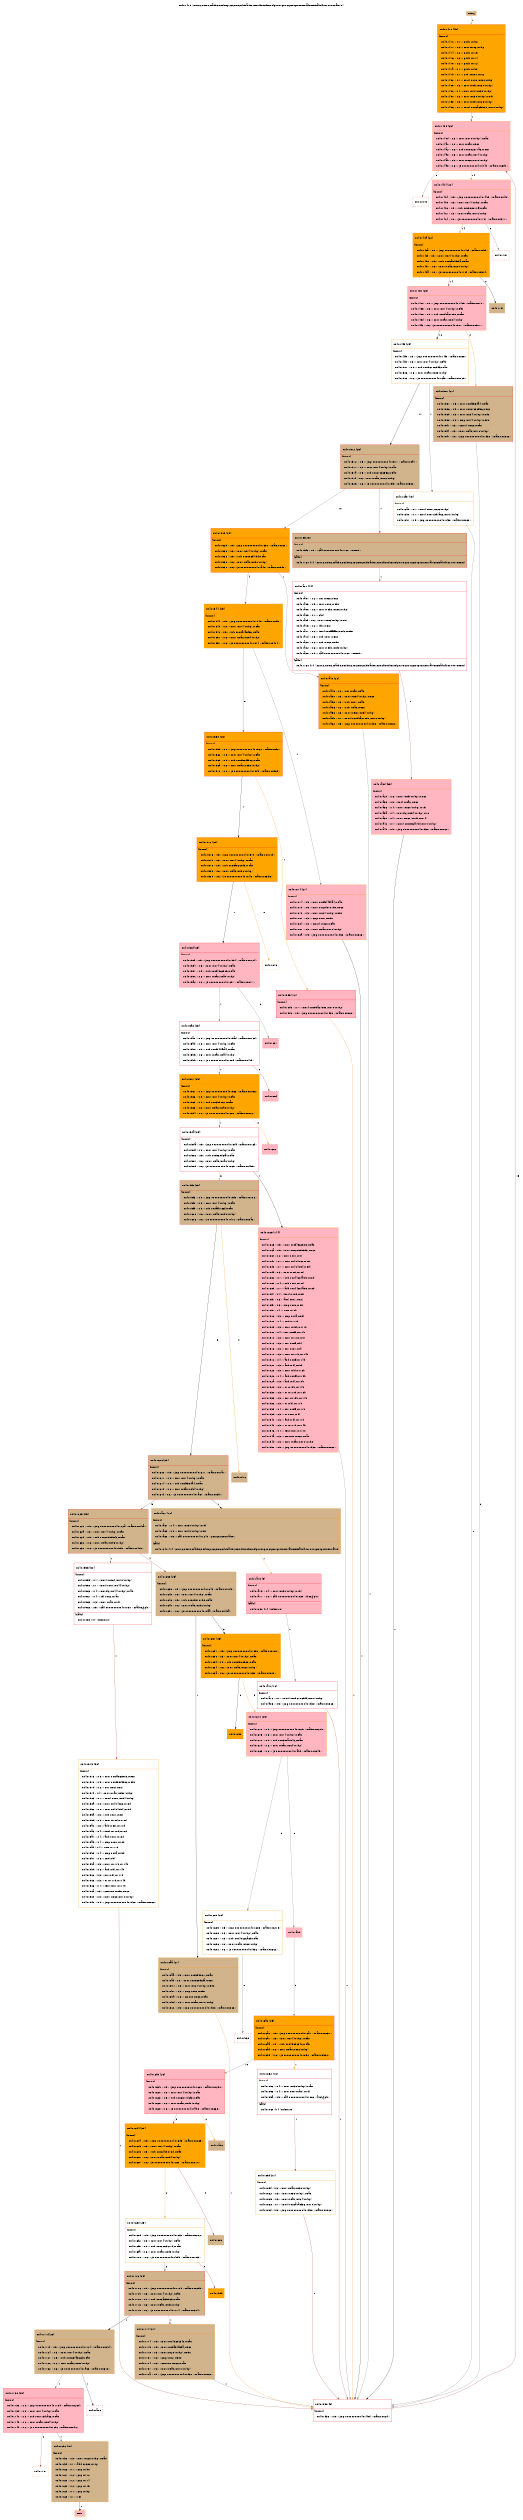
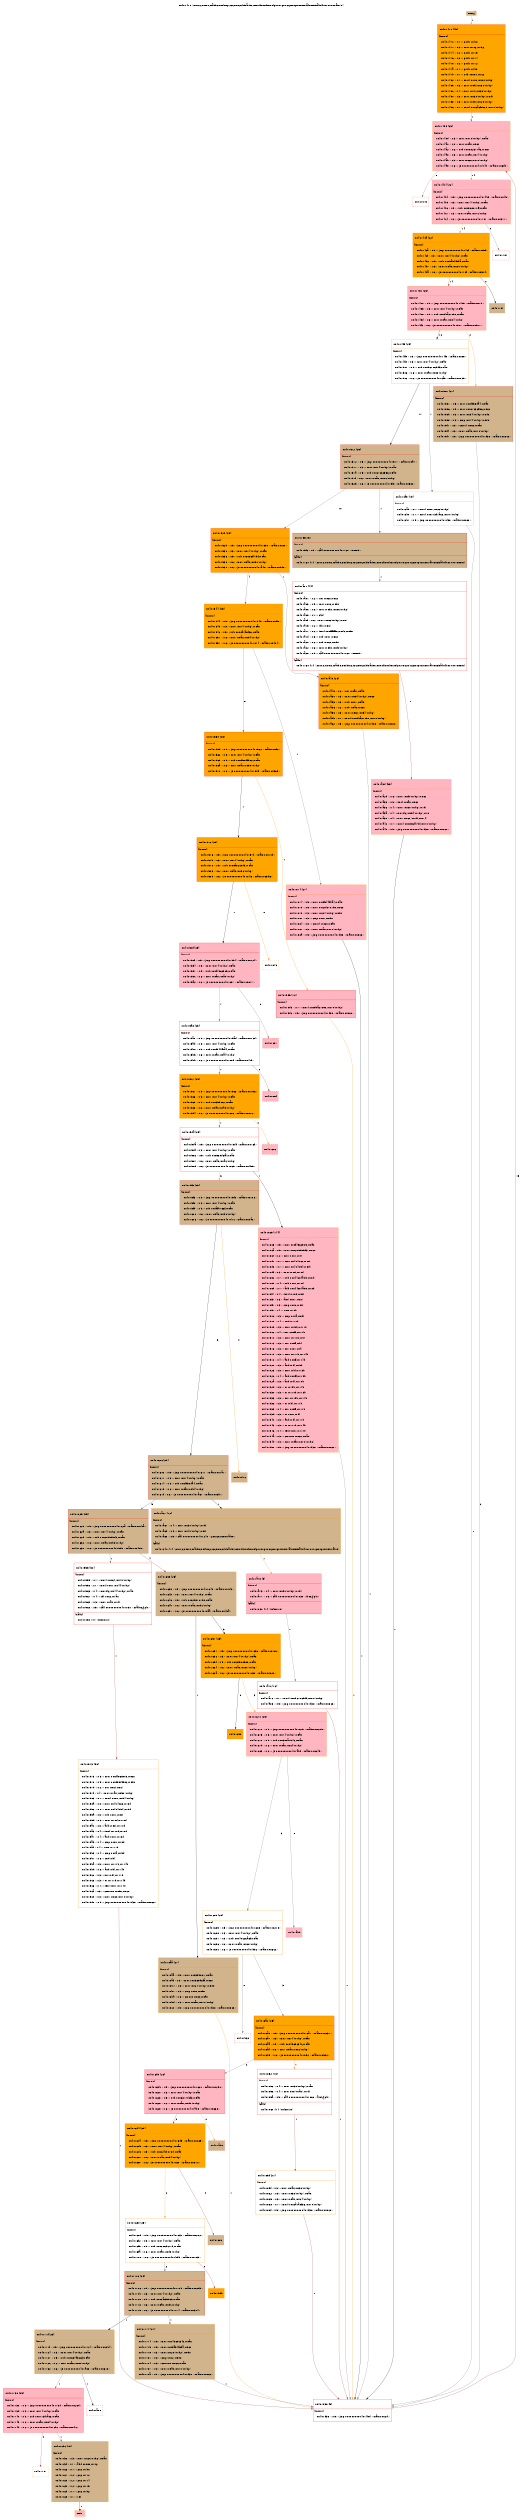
(294, 1976) -> (268, 1984)
(246, 2065) -> (246, 2065)
